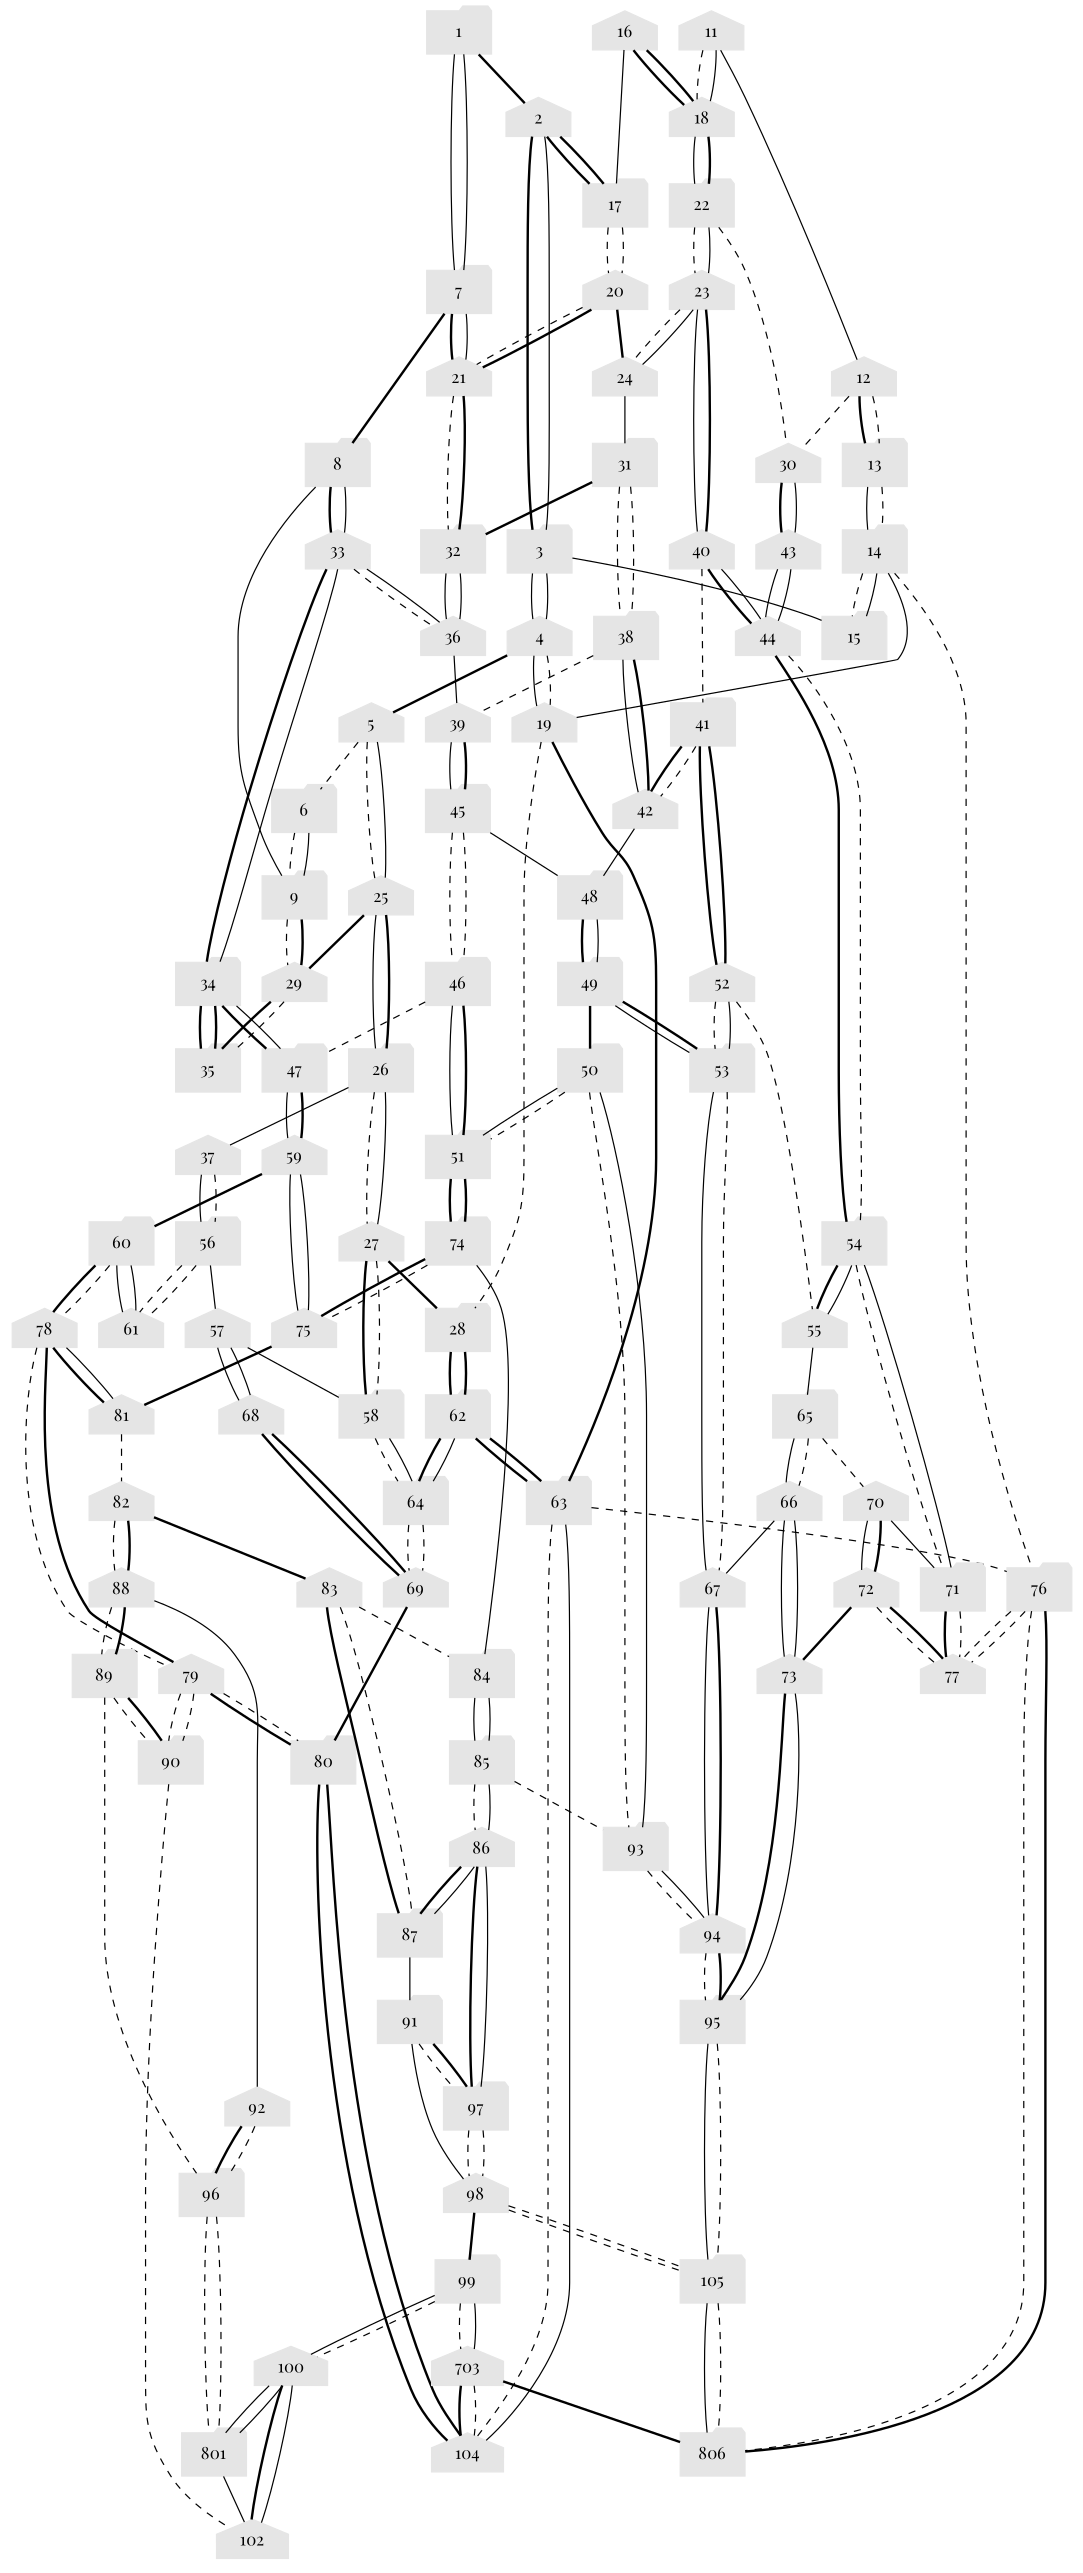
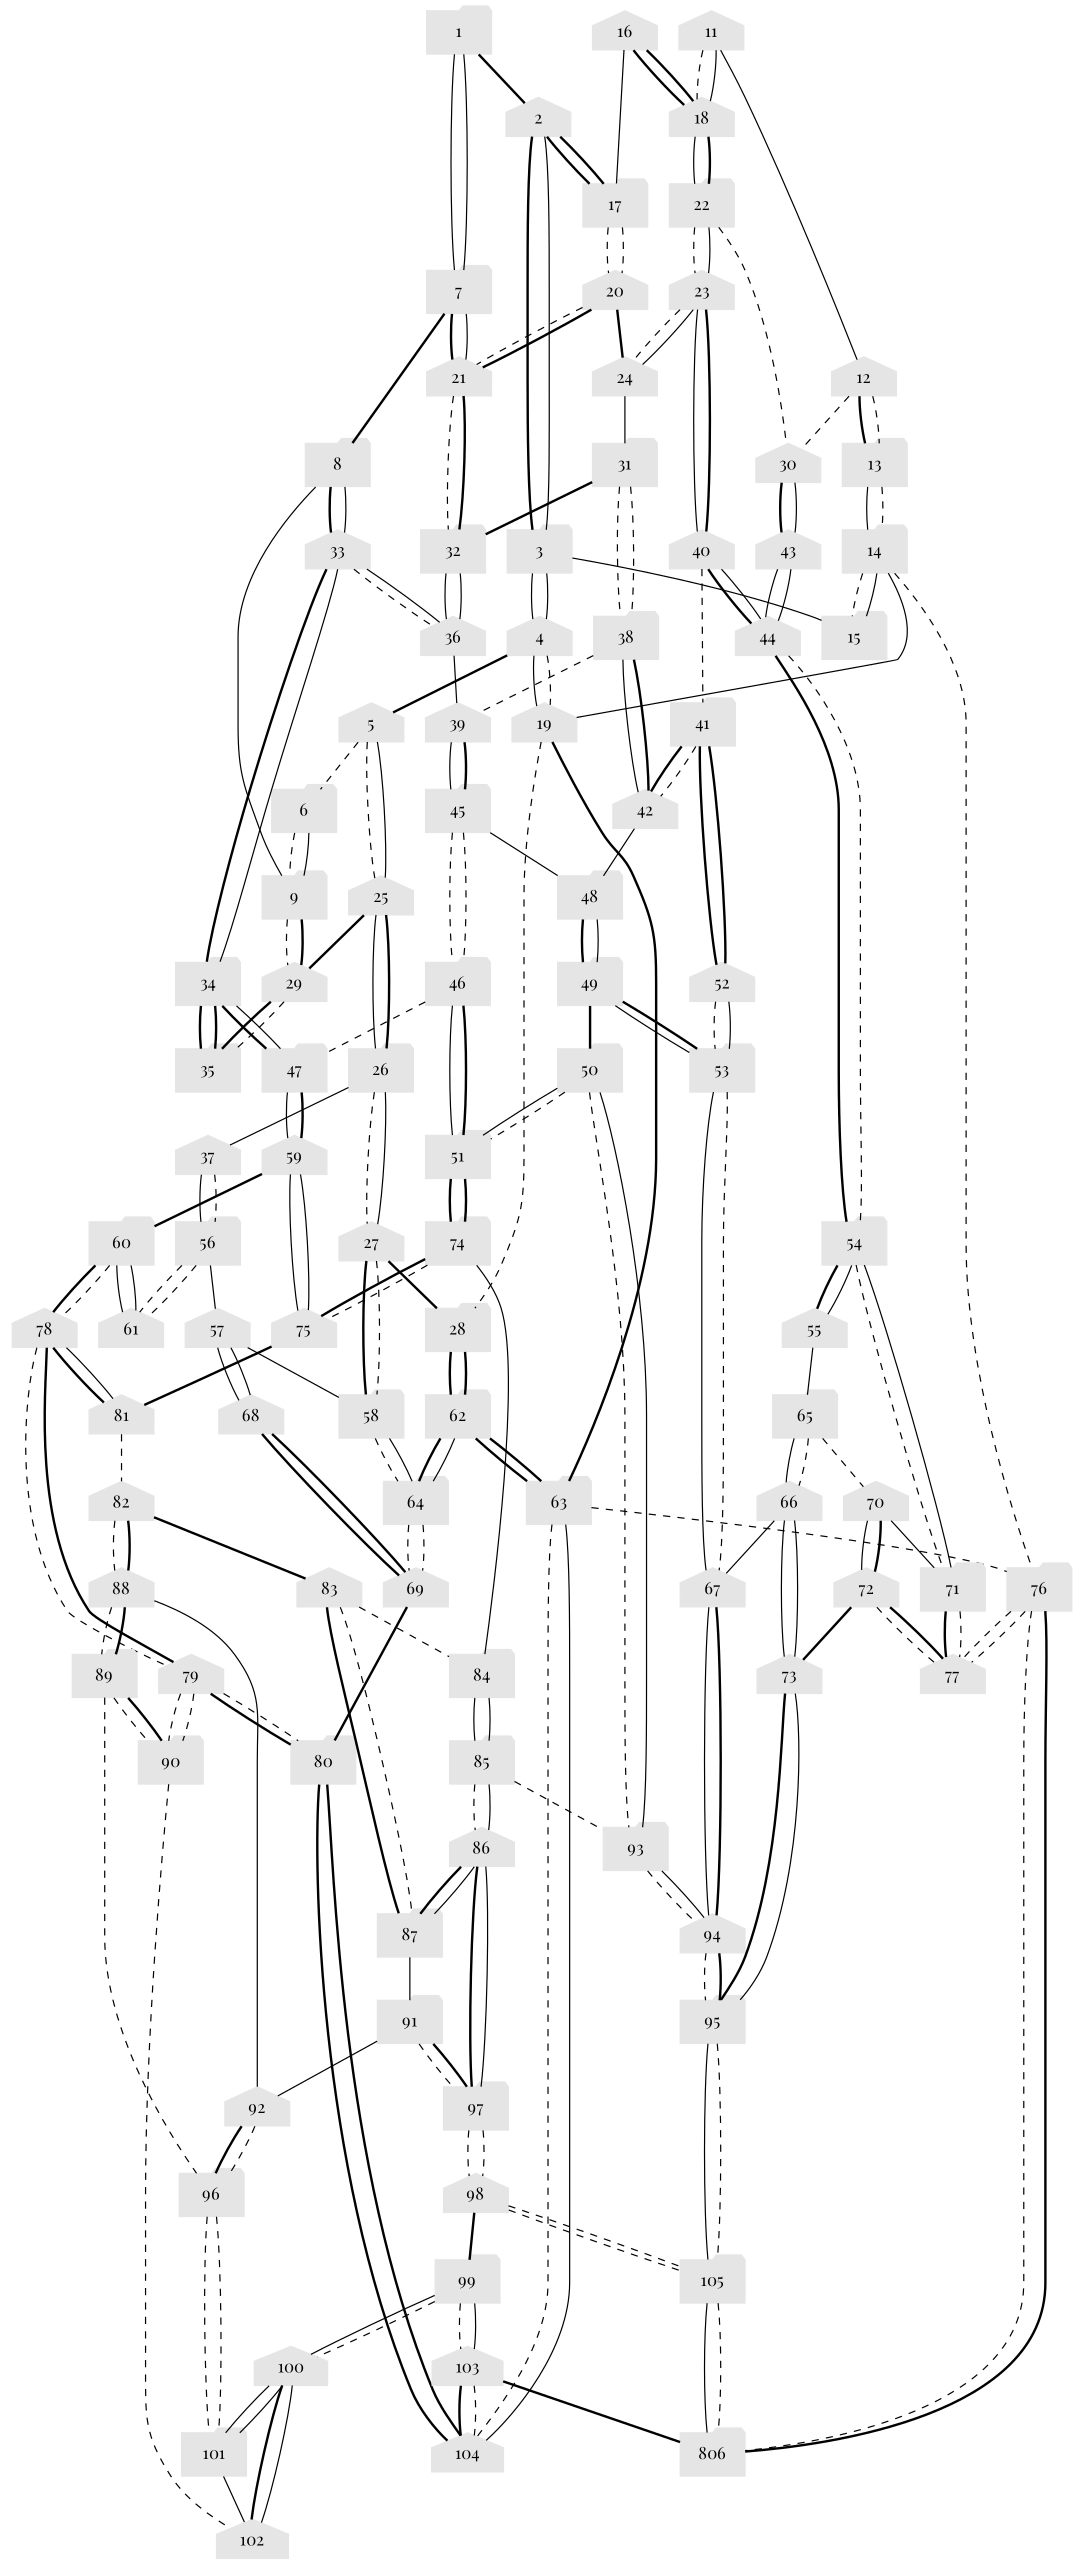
(789, 1151) -> none
(427, 2116) -> (325, 2070)
(468, 2368) -> (468, 2368)
(214, 2454) -> (214, 2454)
